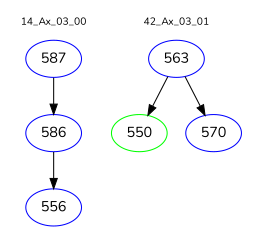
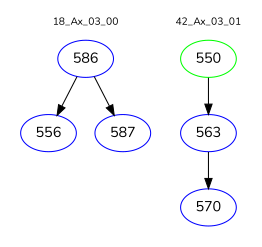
(54, 22) -> (86, 22)
(54, 91) -> (102, 91)
(160, 91) -> (208, 91)
